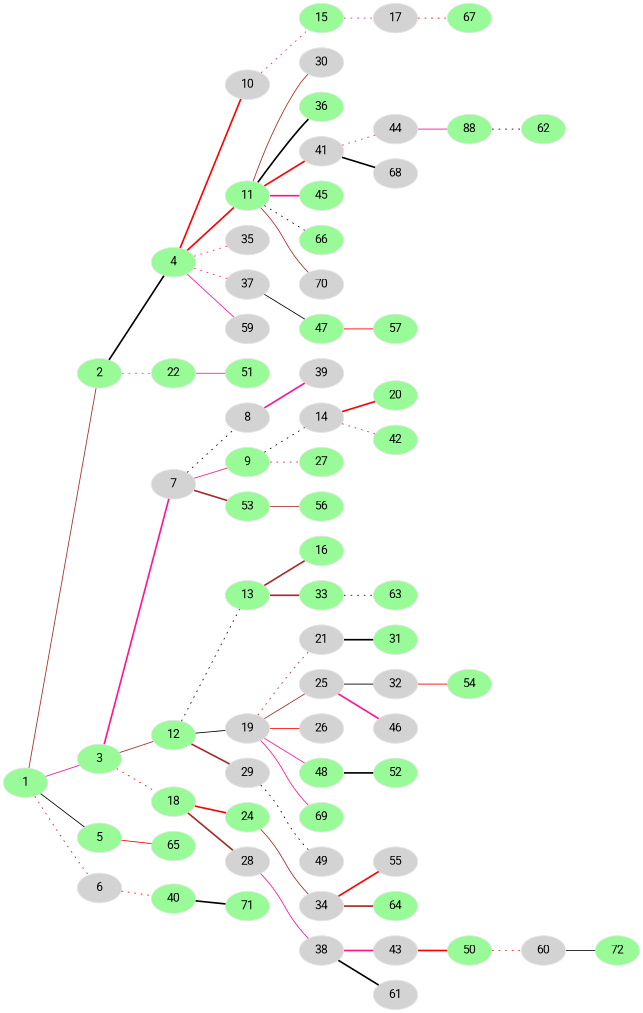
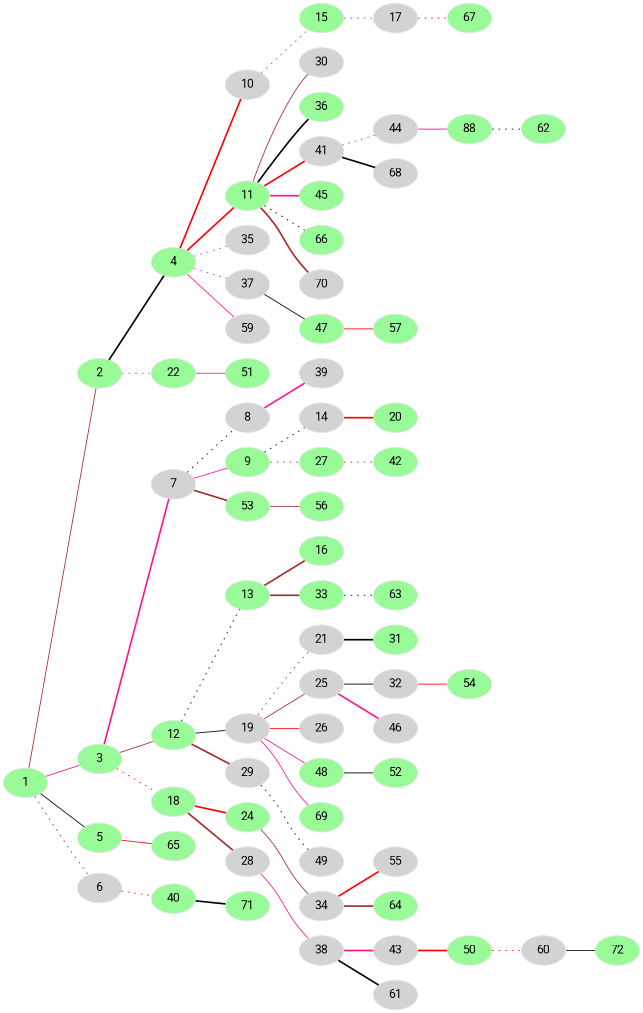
(284, 240) -> (284, 240)
(359, 429) -> (359, 462)
(359, 773) -> (359, 773)
